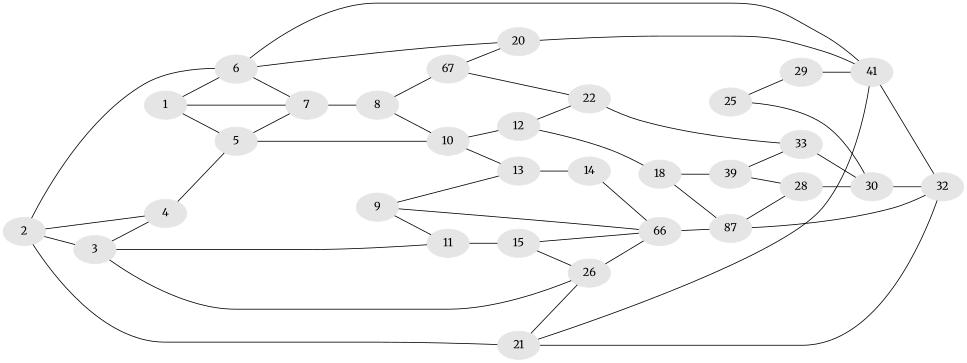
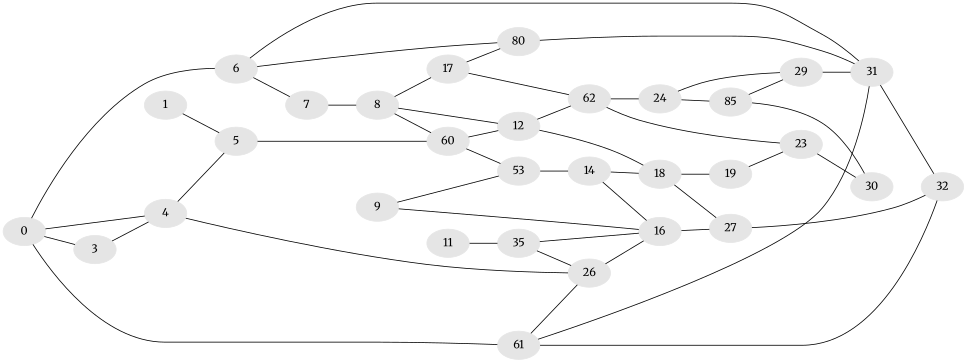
(519, 42) -> (519, 42)
(448, 69) -> (448, 69)
(872, 72) -> (872, 72)
(201, 87) -> none
(589, 99) -> (589, 99)
none -> (660, 99)
(731, 102) -> (731, 102)
(236, 105) -> none
none -> (448, 116)
(272, 123) -> none
(448, 141) -> (448, 141)
(801, 144) -> (801, 144)
(519, 171) -> (519, 171)
none -> (625, 173)
(731, 174) -> (731, 174)
(801, 187) -> none
(907, 187) -> none
(413, 225) -> none
(731, 228) -> (731, 228)
(24, 231) -> (24, 231)
(660, 231) -> (660, 231)
(519, 243) -> (519, 243)
(272, 250) -> none
(337, 309) -> (375, 257)
(519, 345) -> (519, 345)
